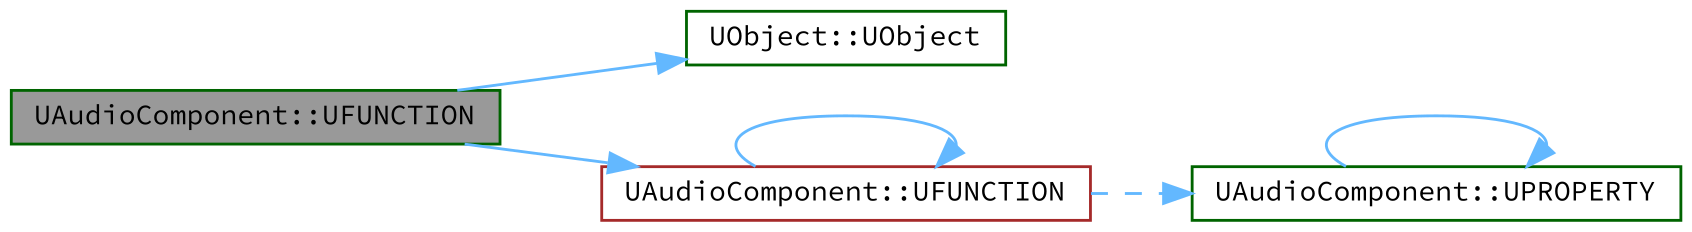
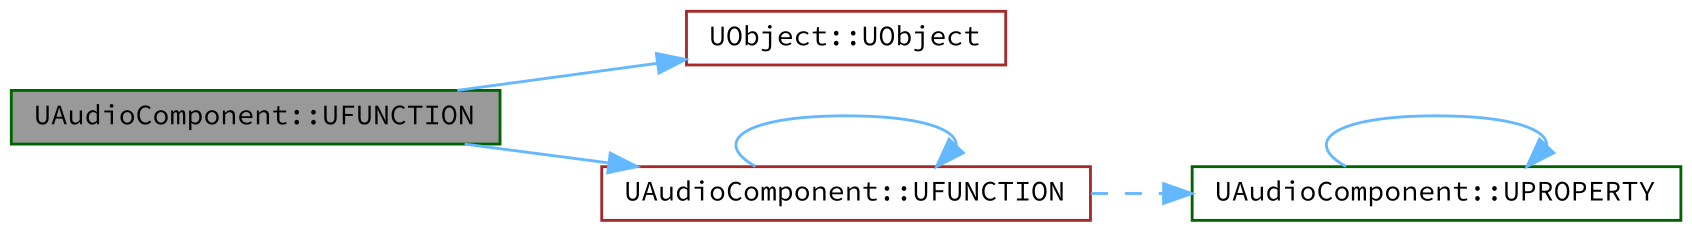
(846, 38) -> (846, 38)
